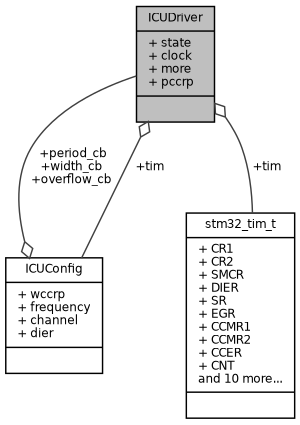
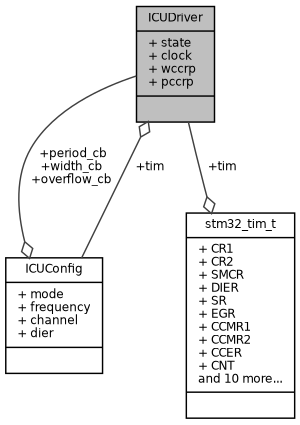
(170, 69) -> (173, 69)
(246, 163) -> (197, 159)
(42, 295) -> (41, 295)
